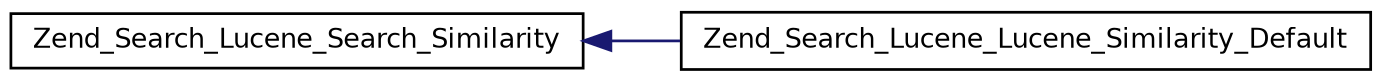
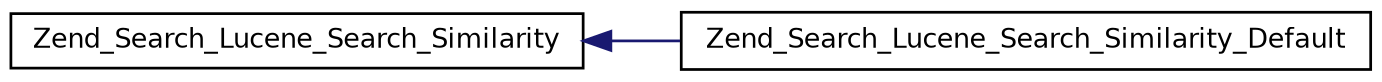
(1026, 41) -> (1026, 41)
